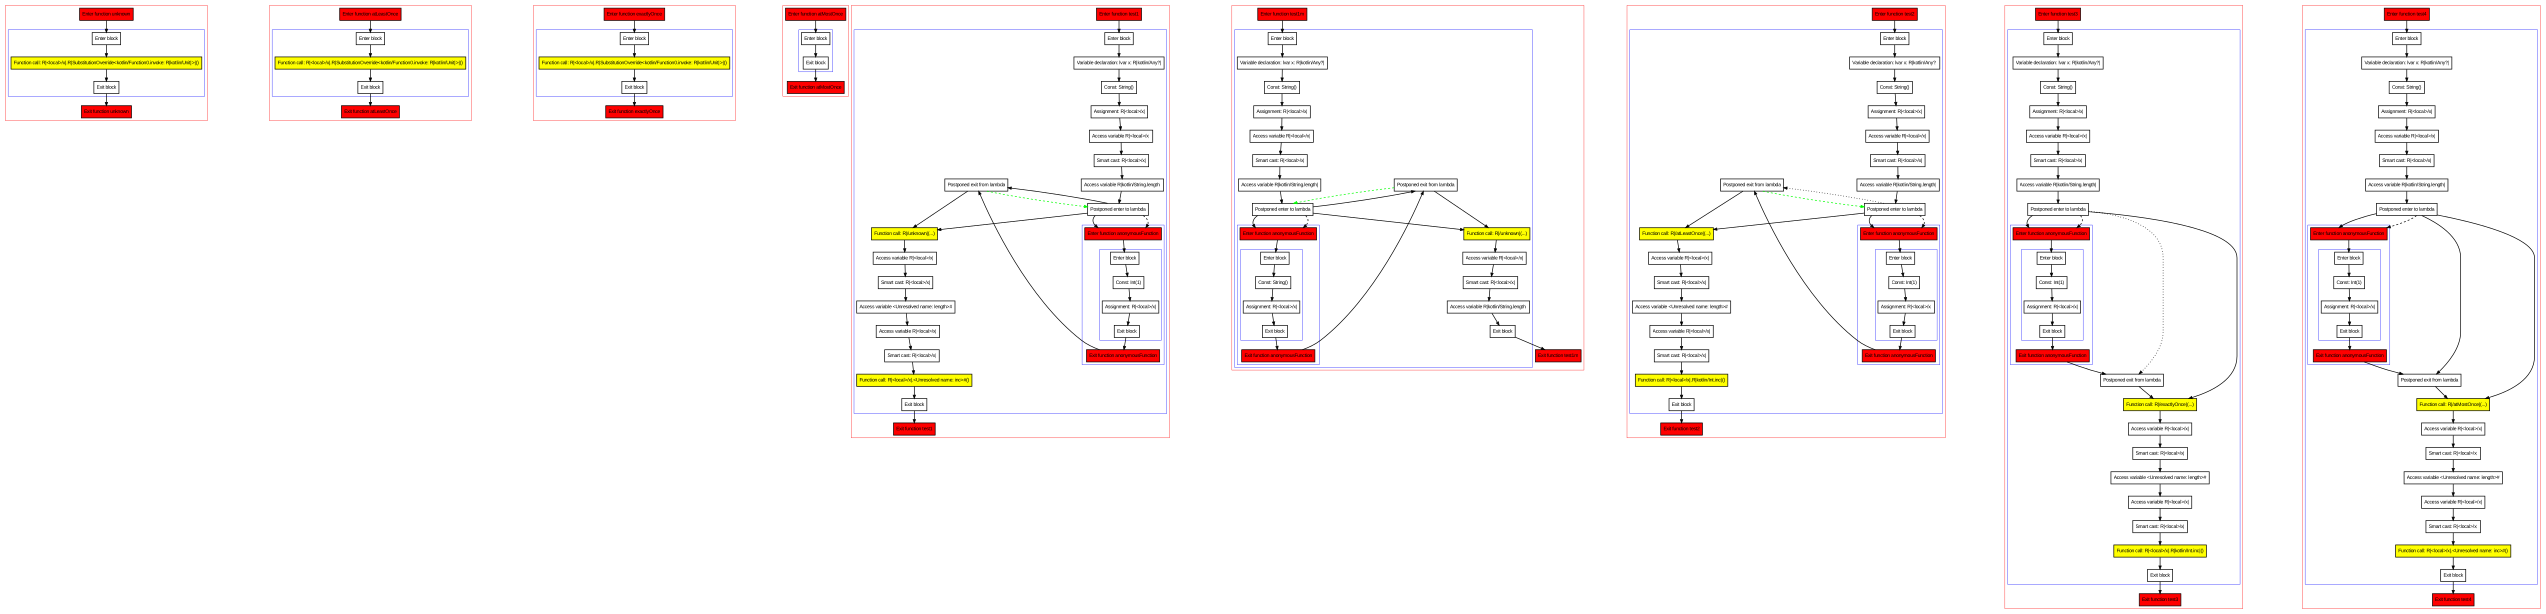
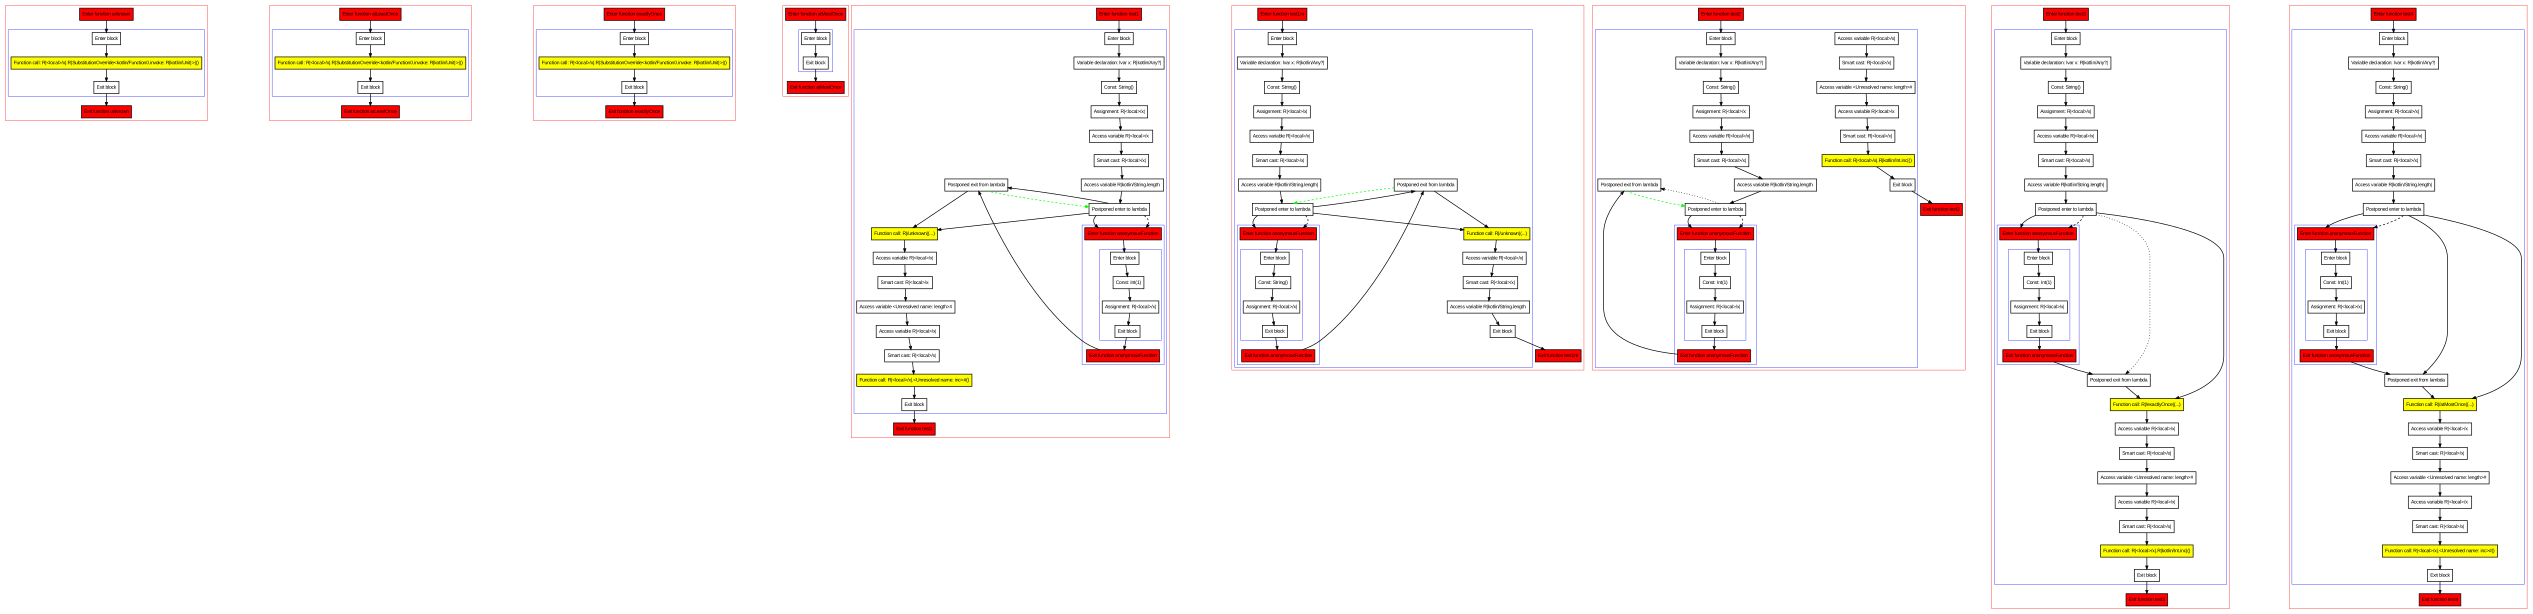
(1676, 234) -> none
